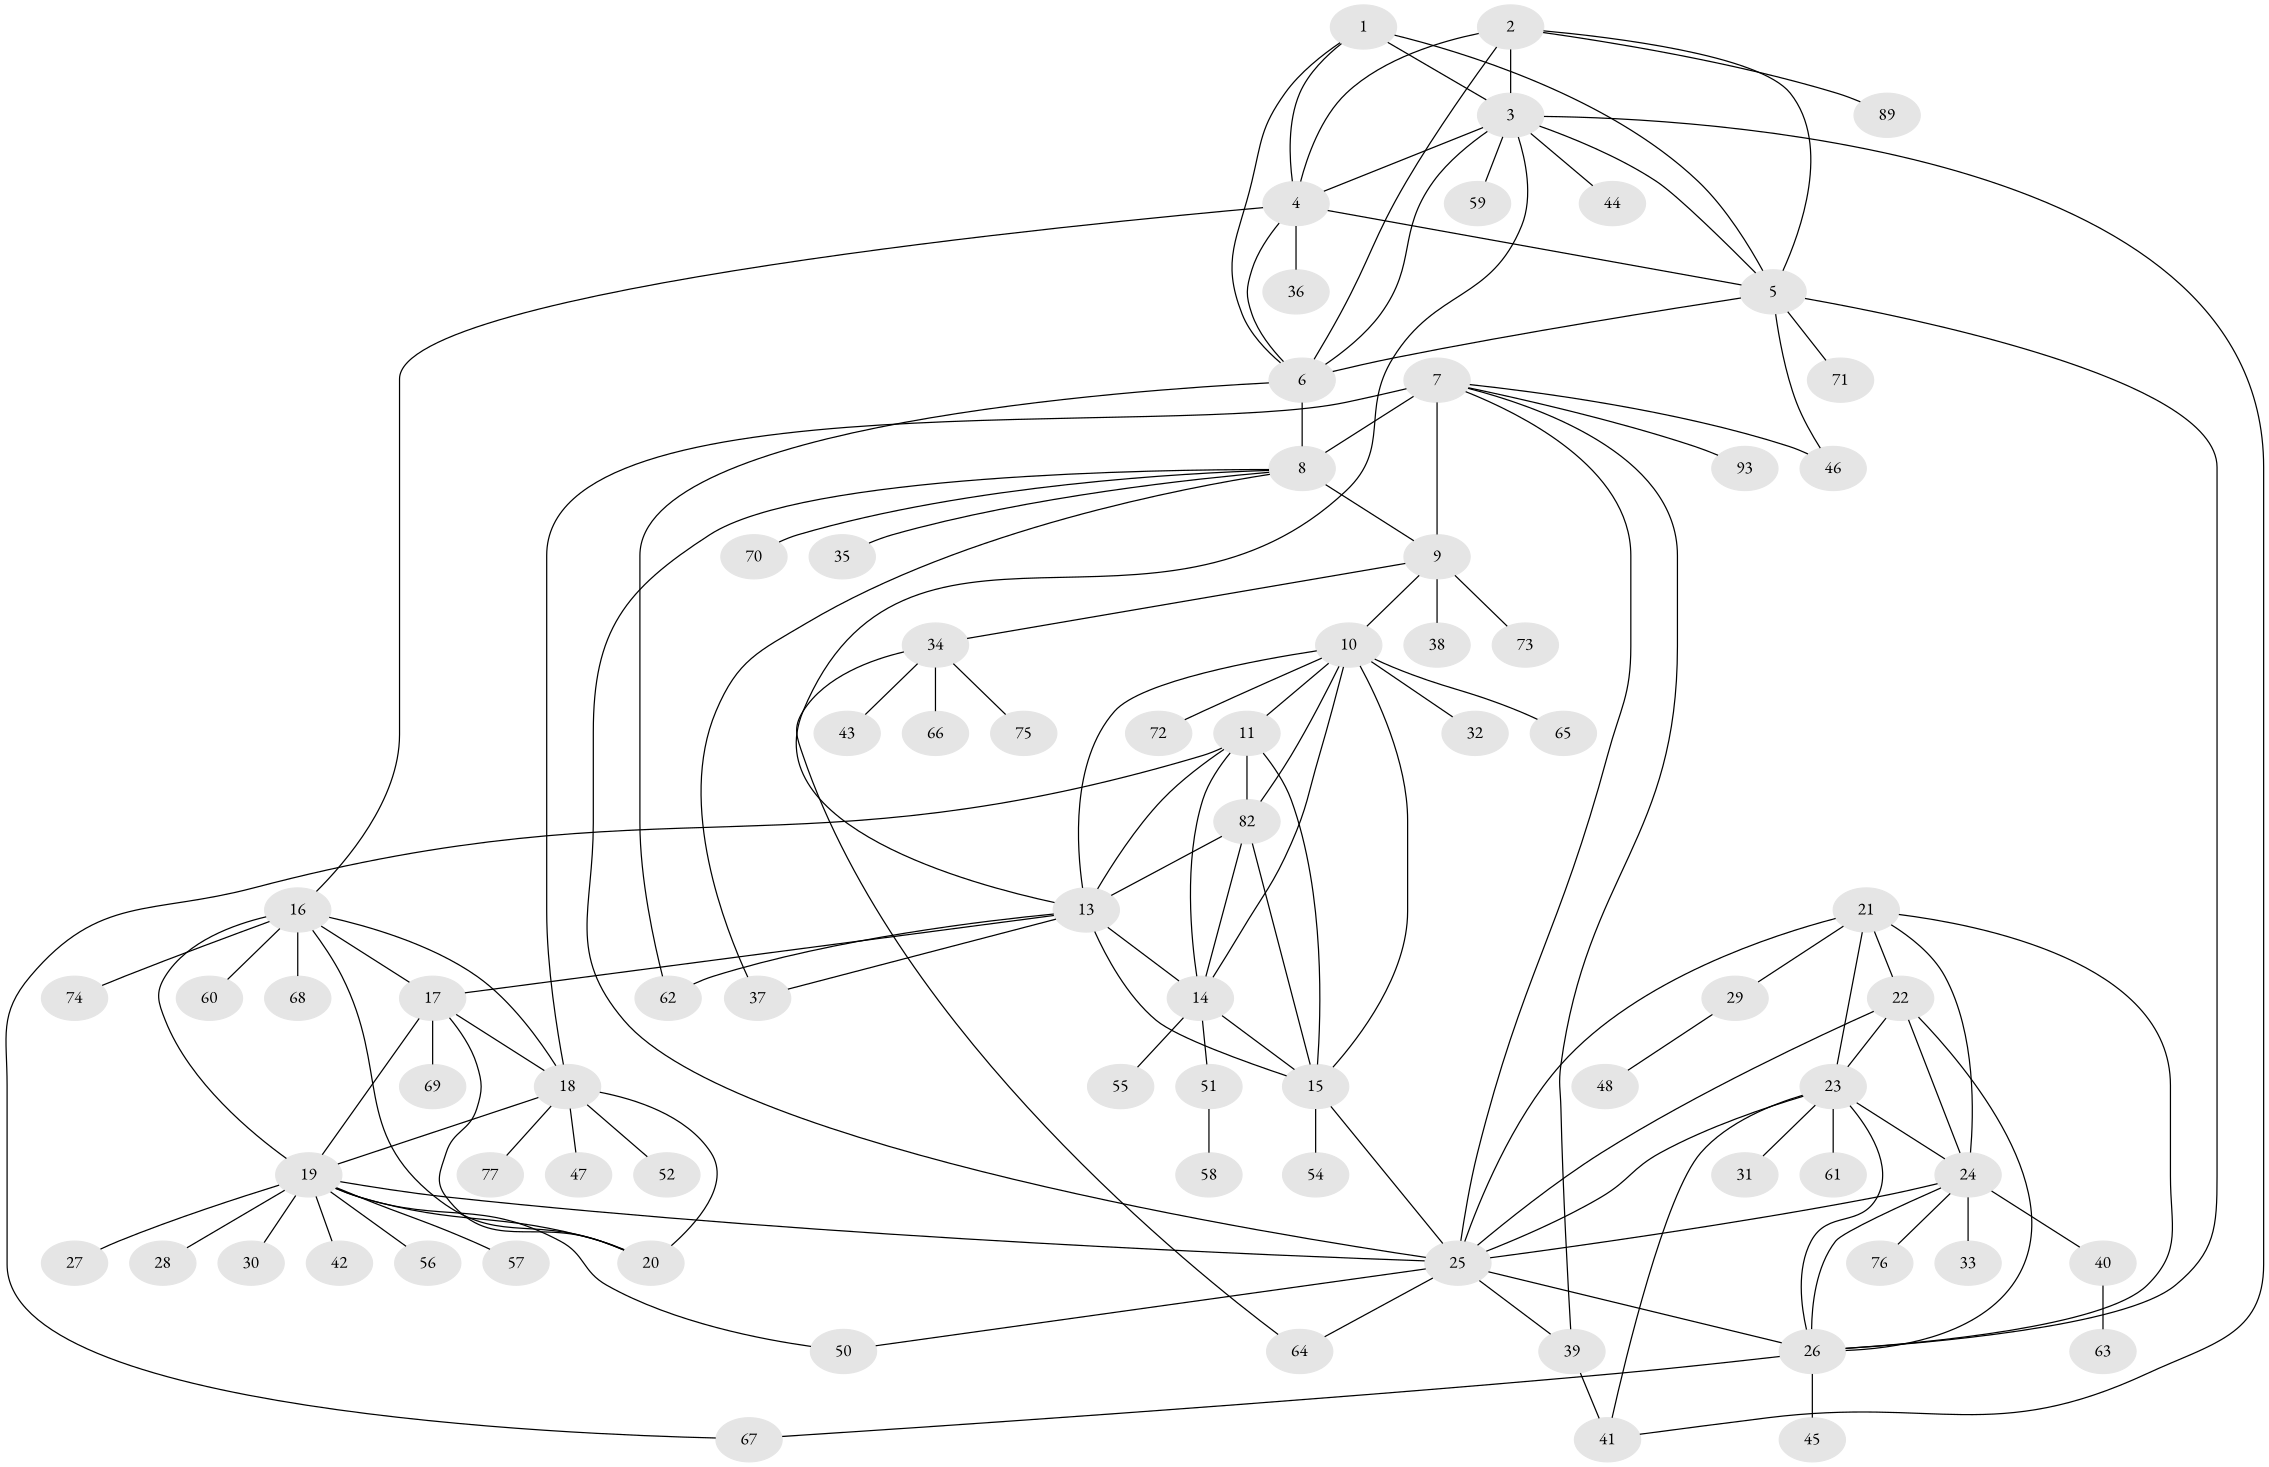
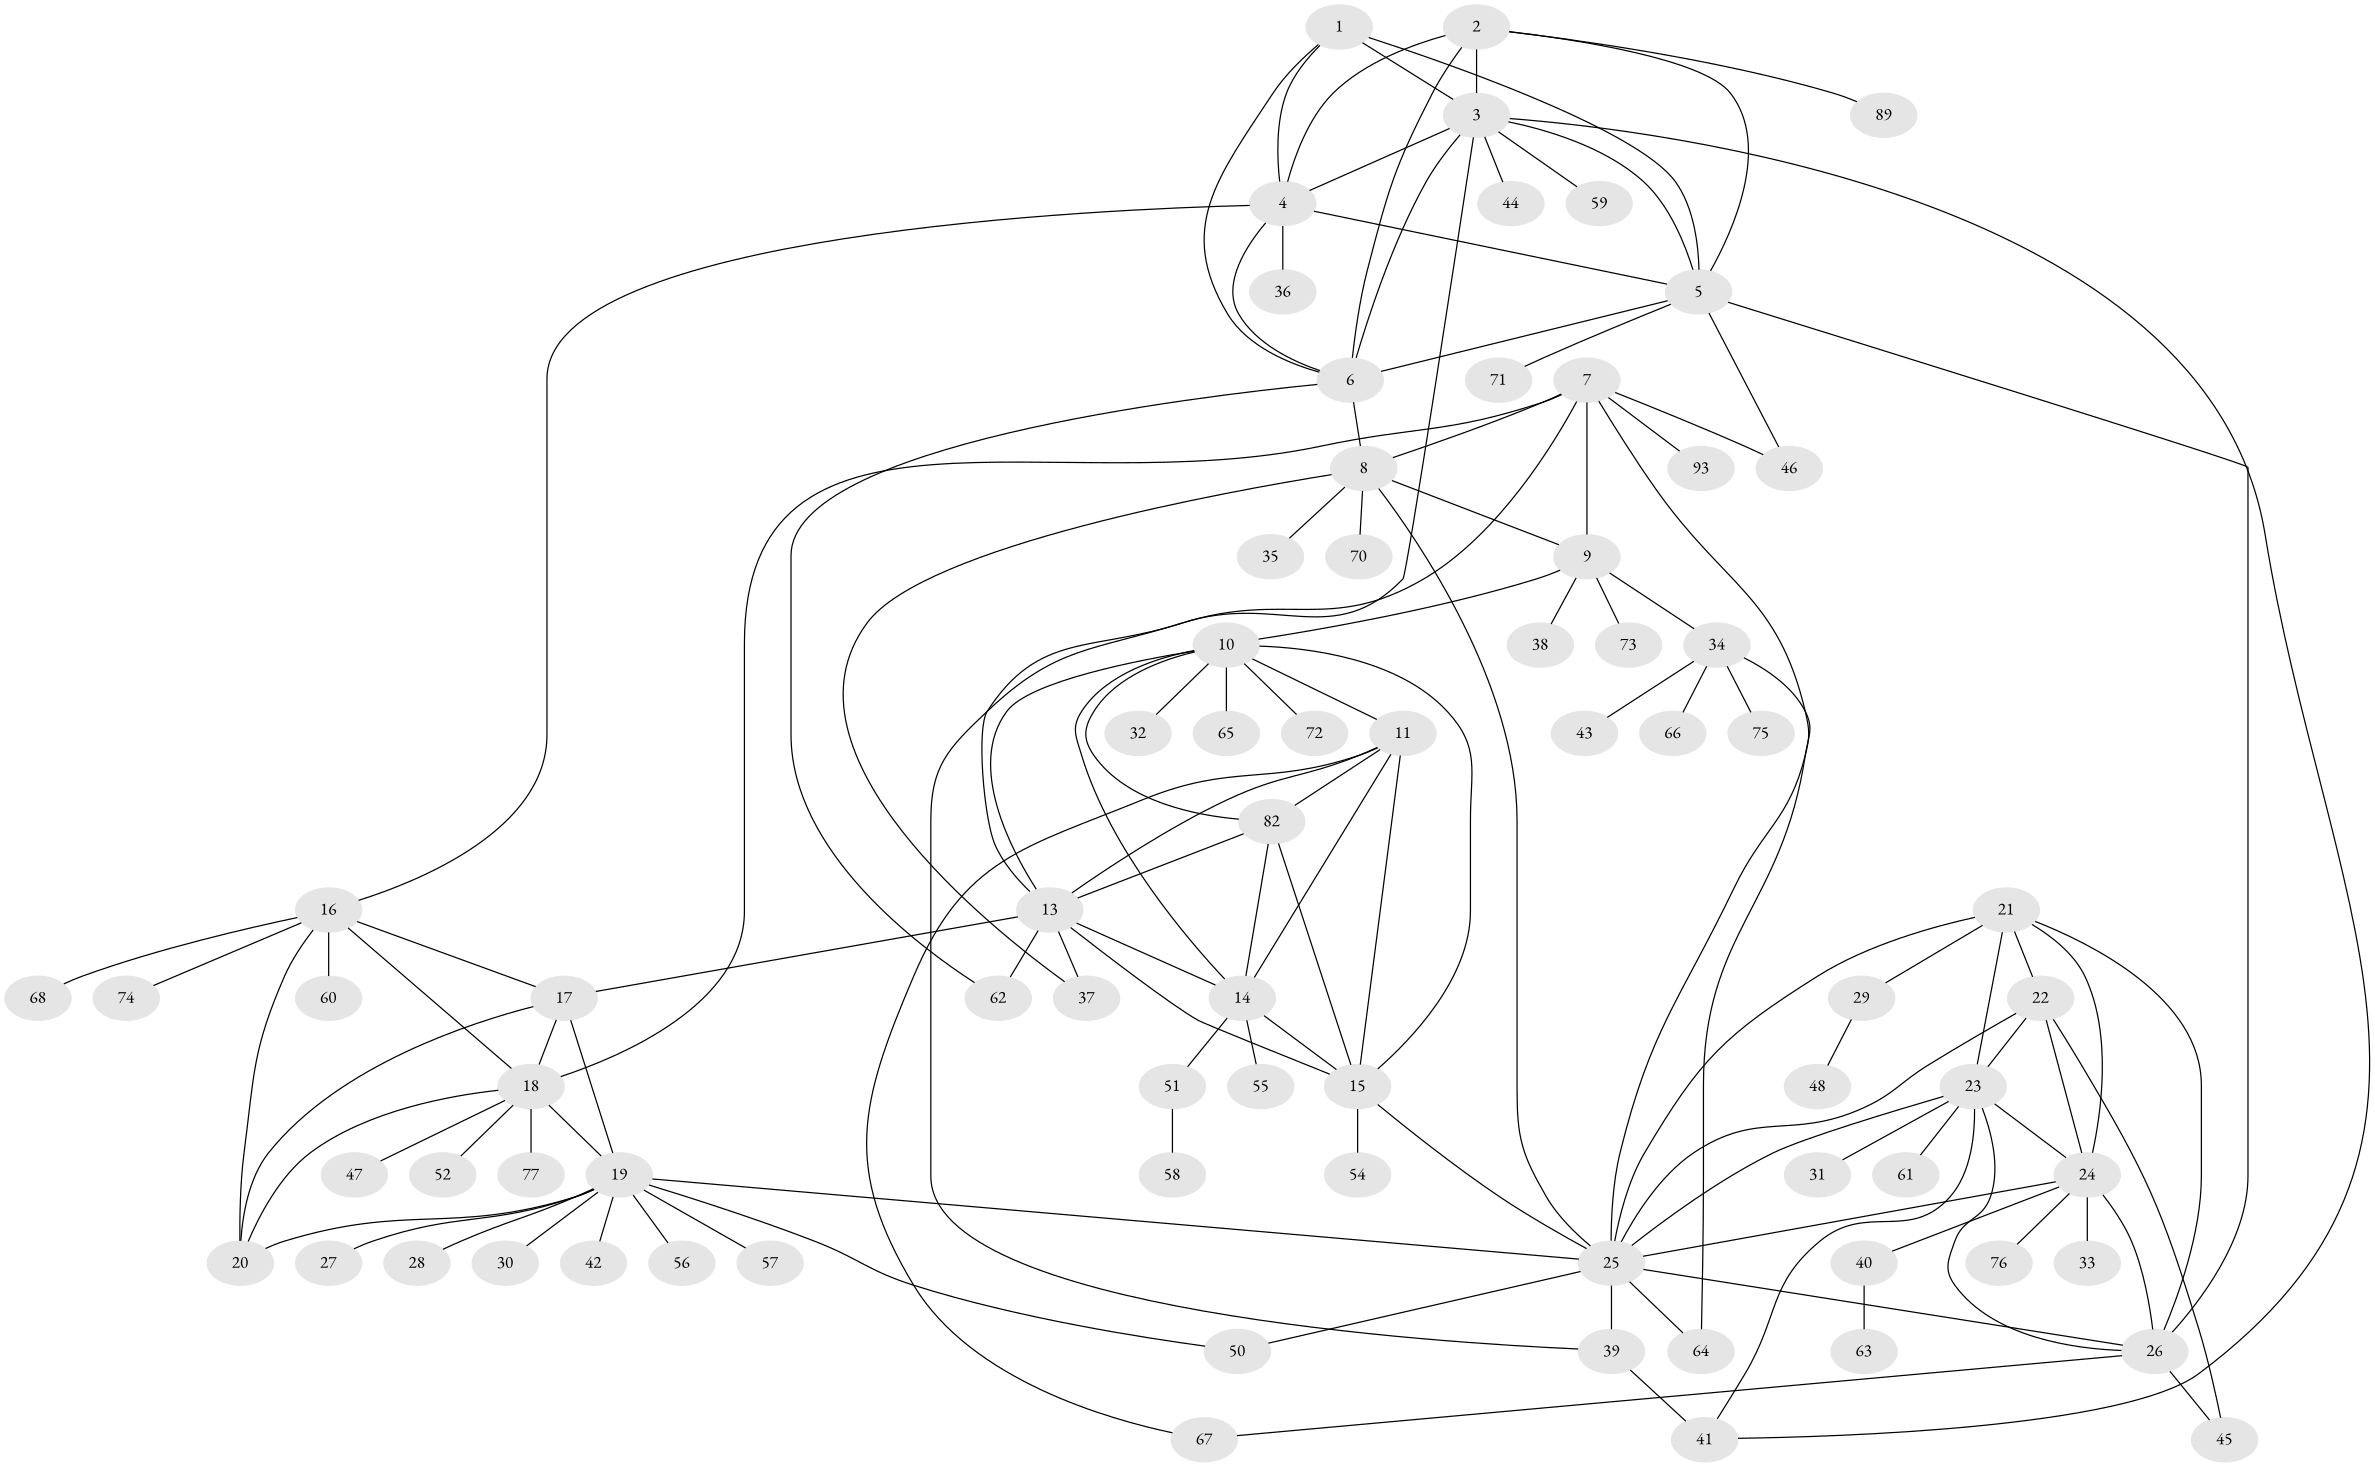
(170, 1029) -> none
(433, 1087) -> none
(2030, 1228) -> (2158, 1210)
